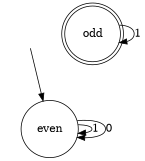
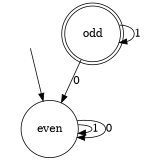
none -> (73, 78)
